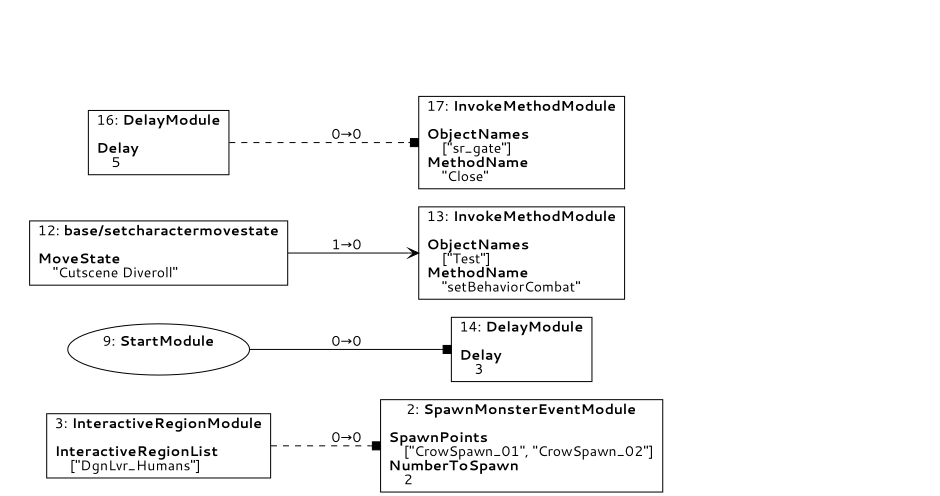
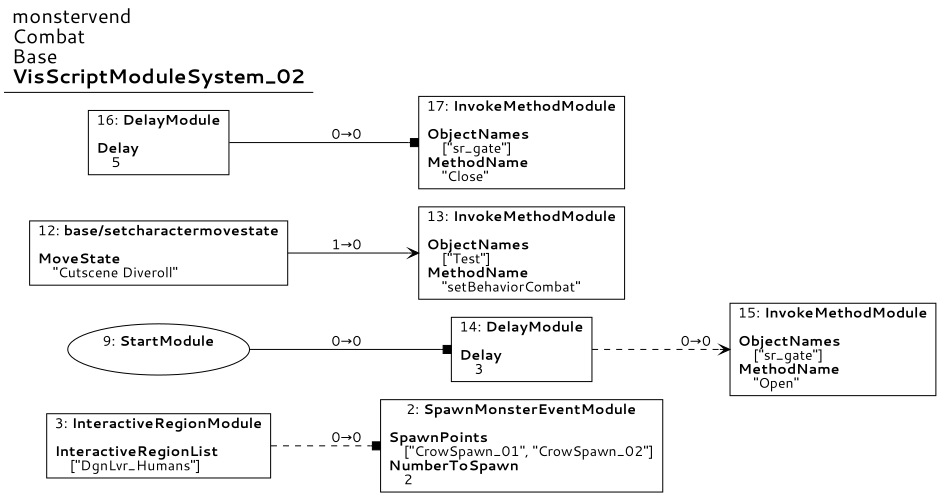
none -> (159, 48)
(319, 143) -> (319, 143)
none -> (833, 349)
